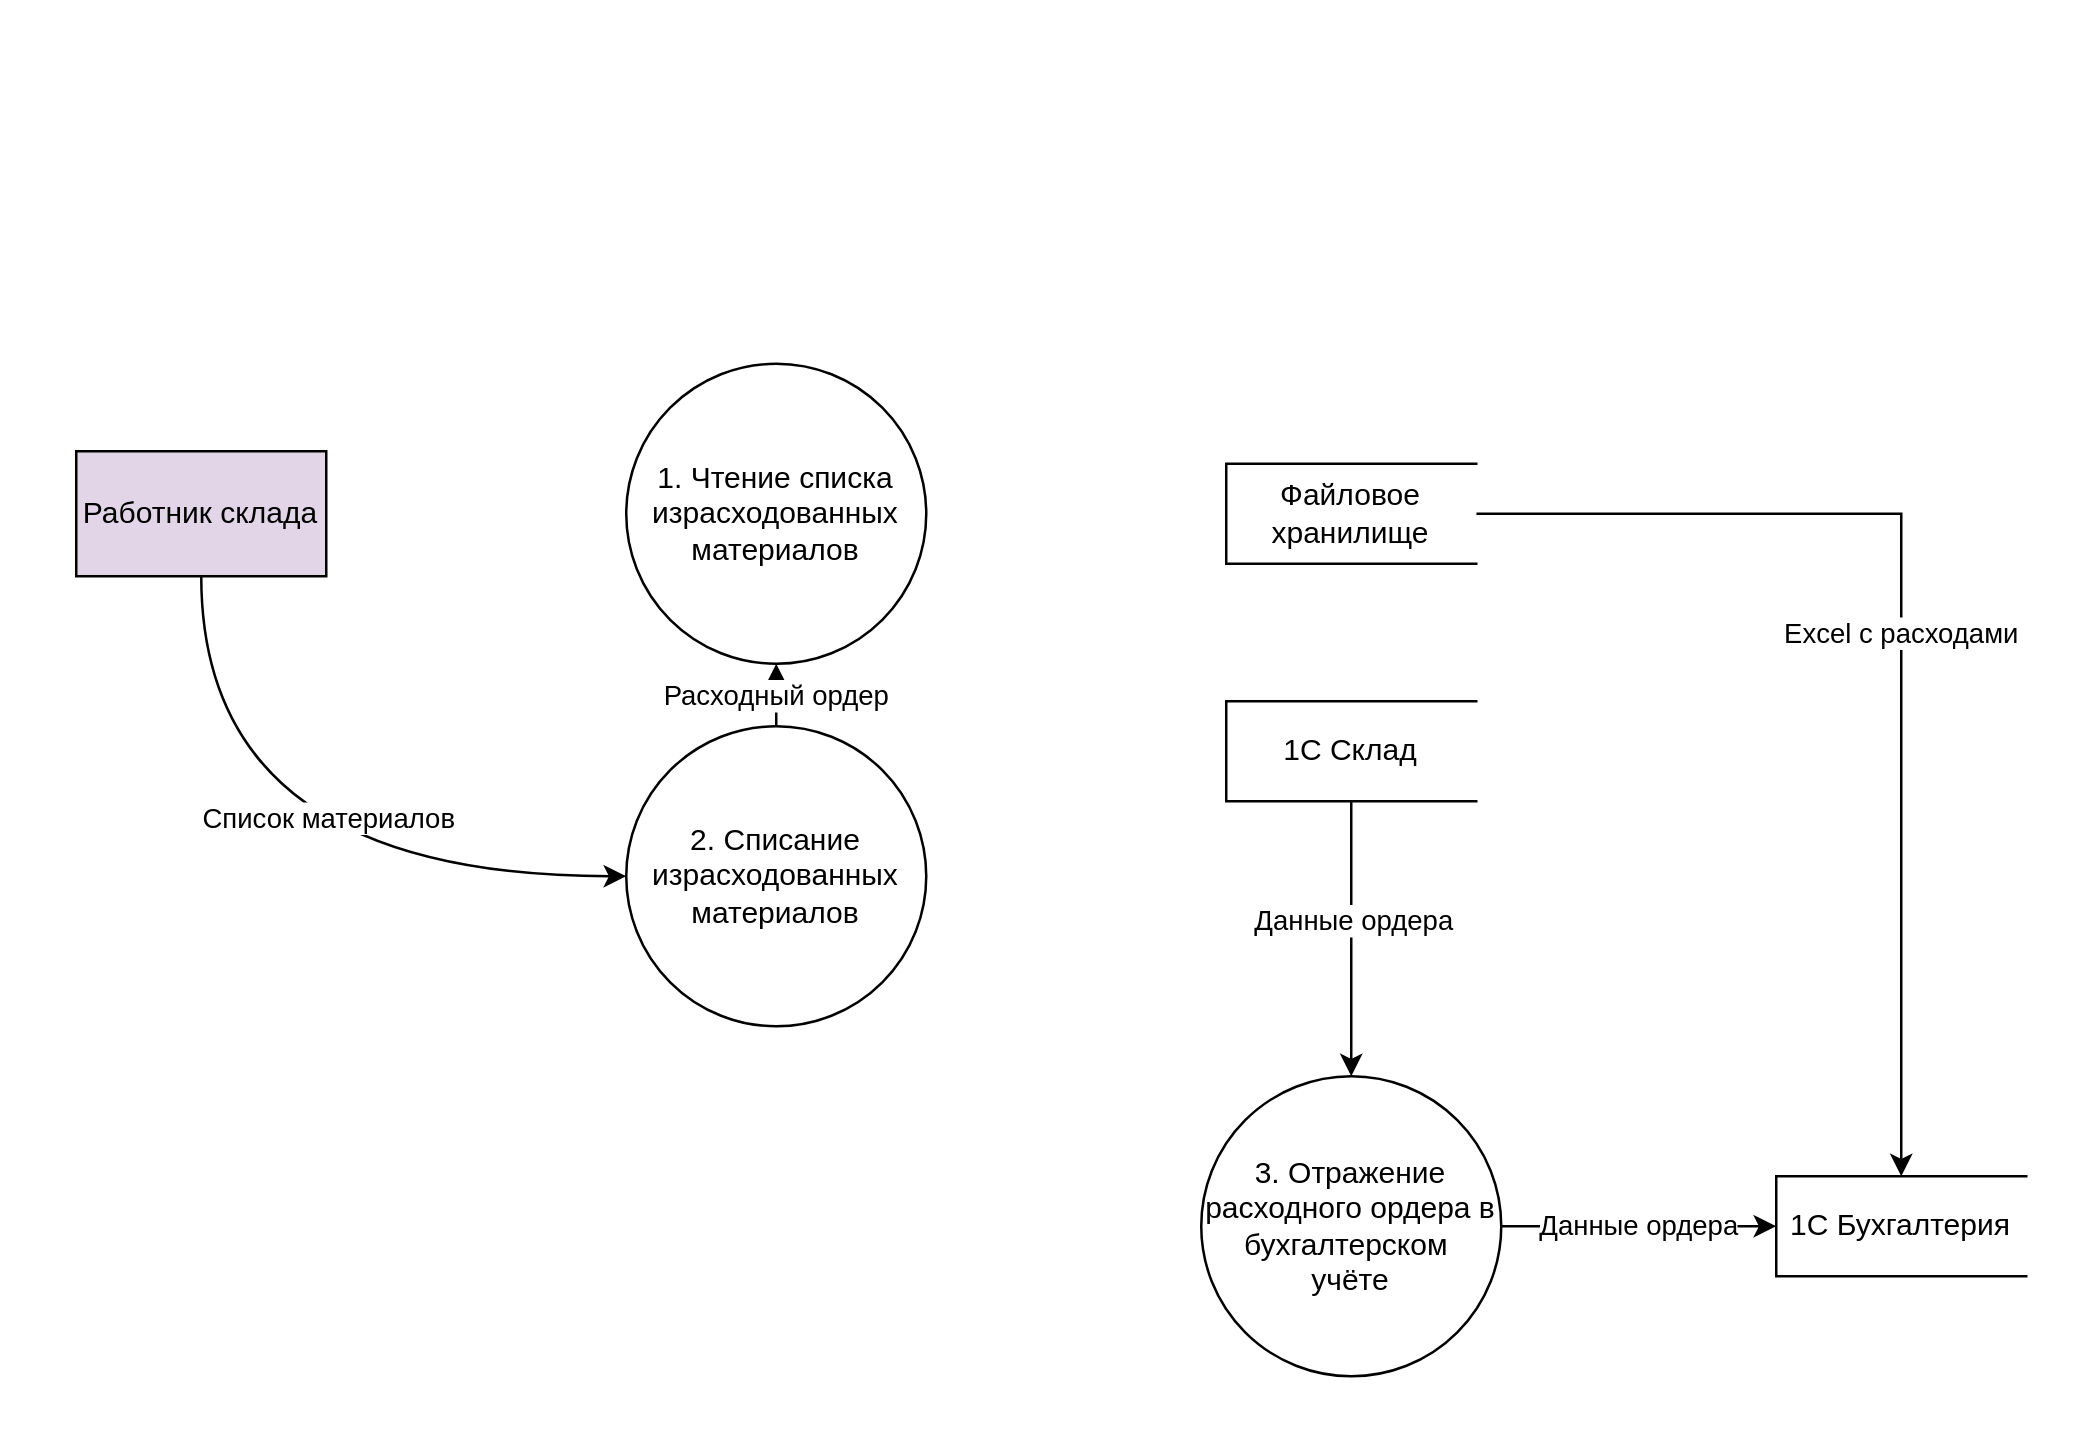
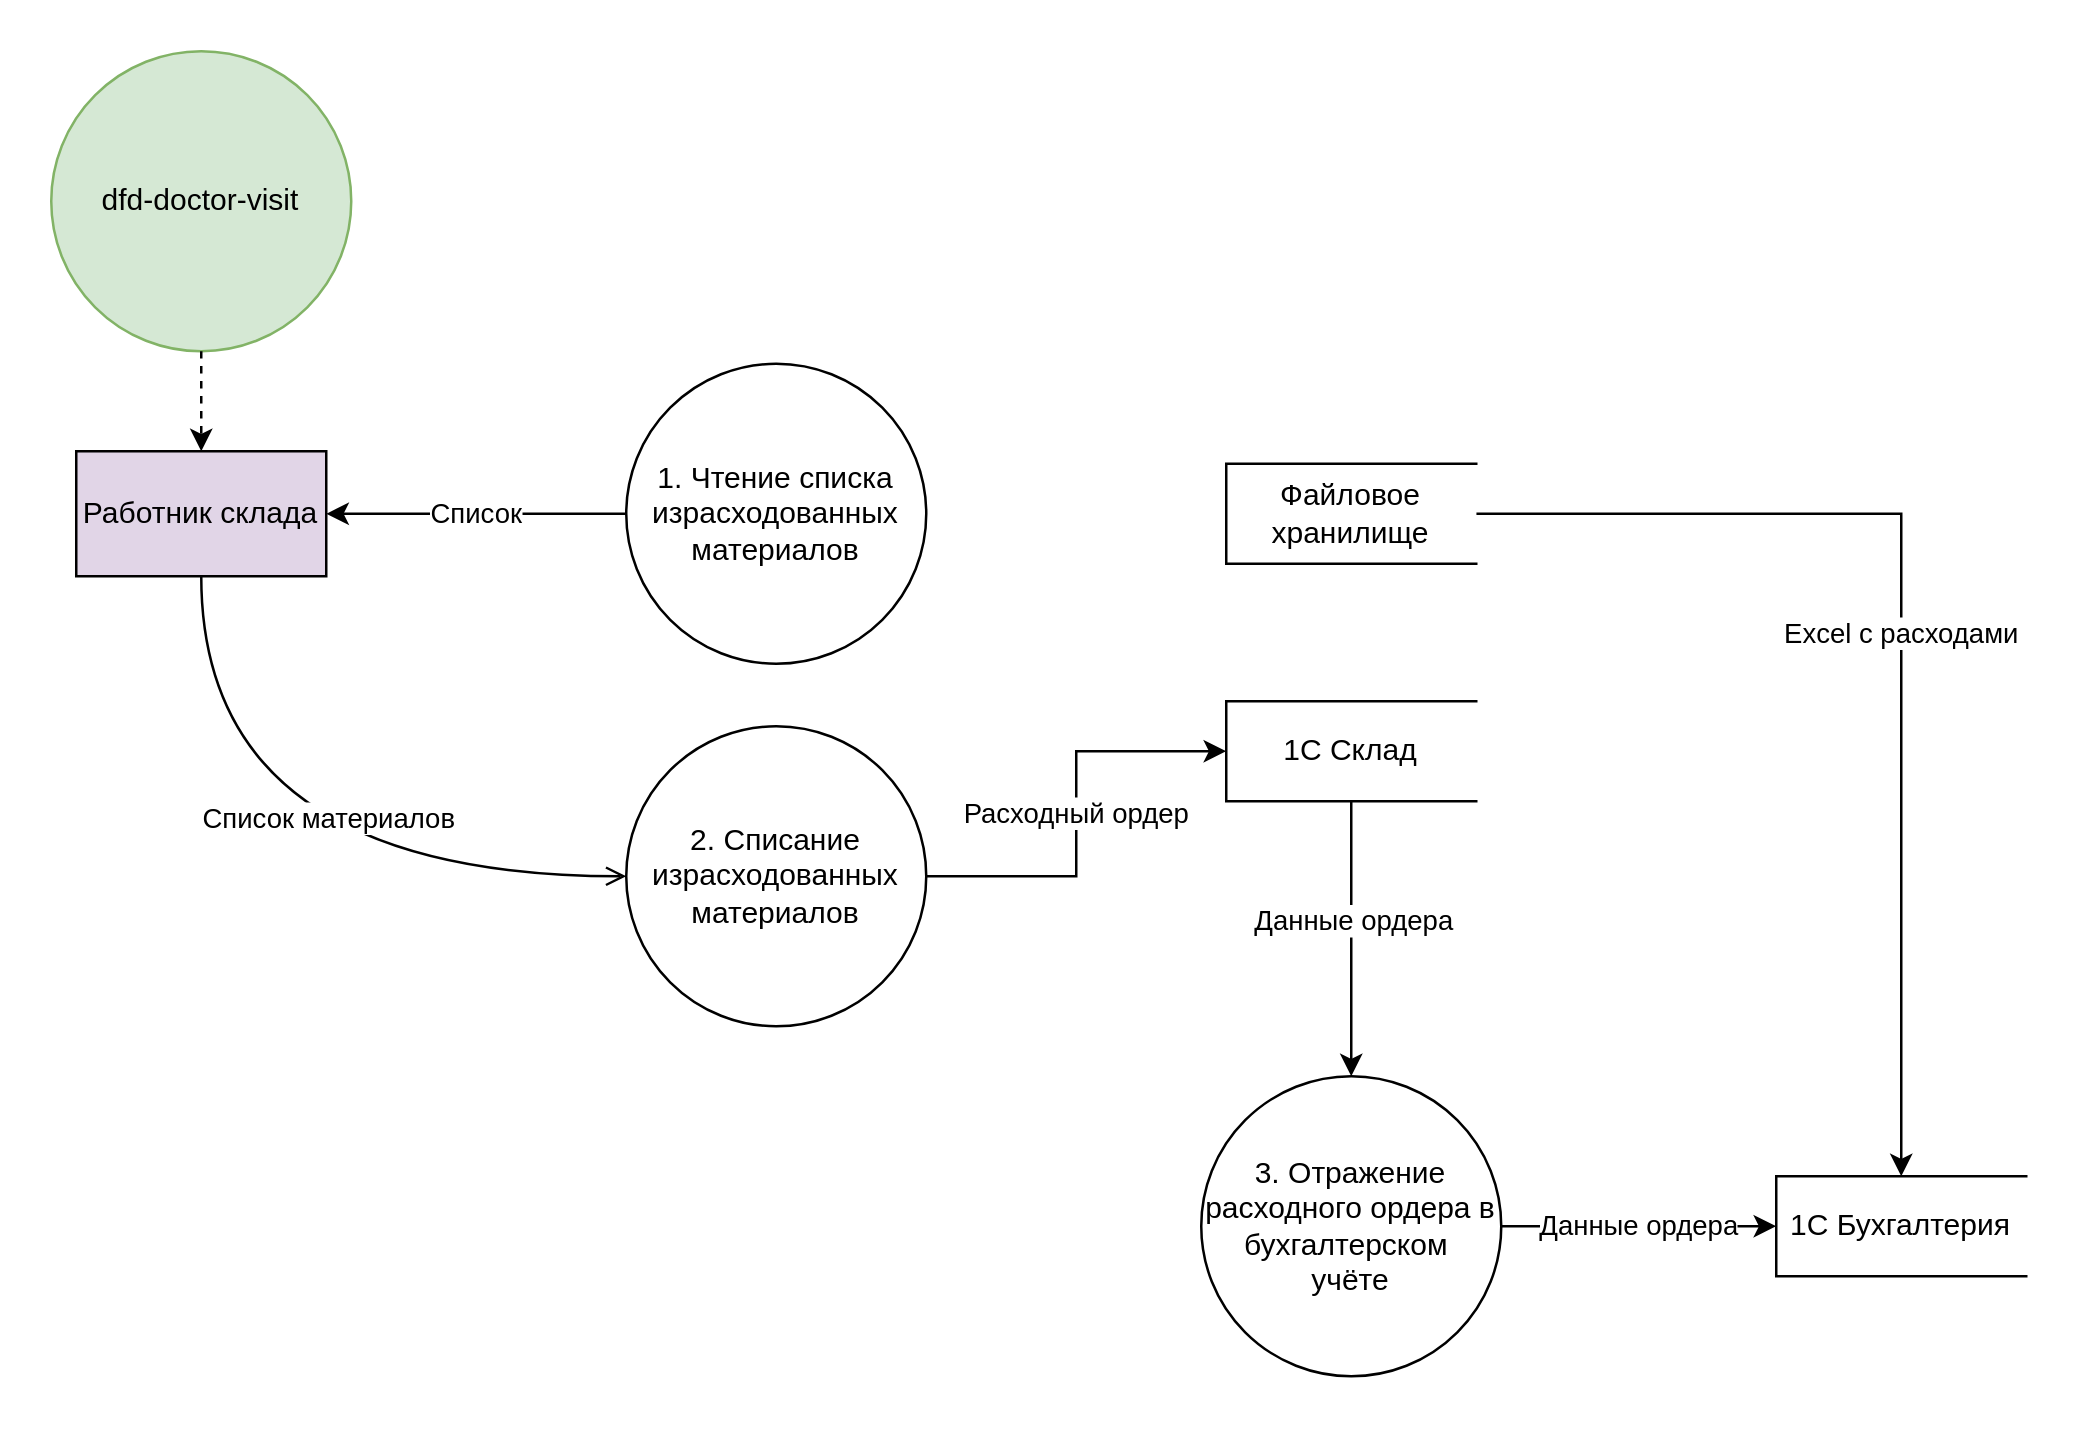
none -> (201, 201)
none -> (201, 395)
none -> (559, 514)
(776, 714) -> (1033, 876)
(608, 876) -> (612, 876)
